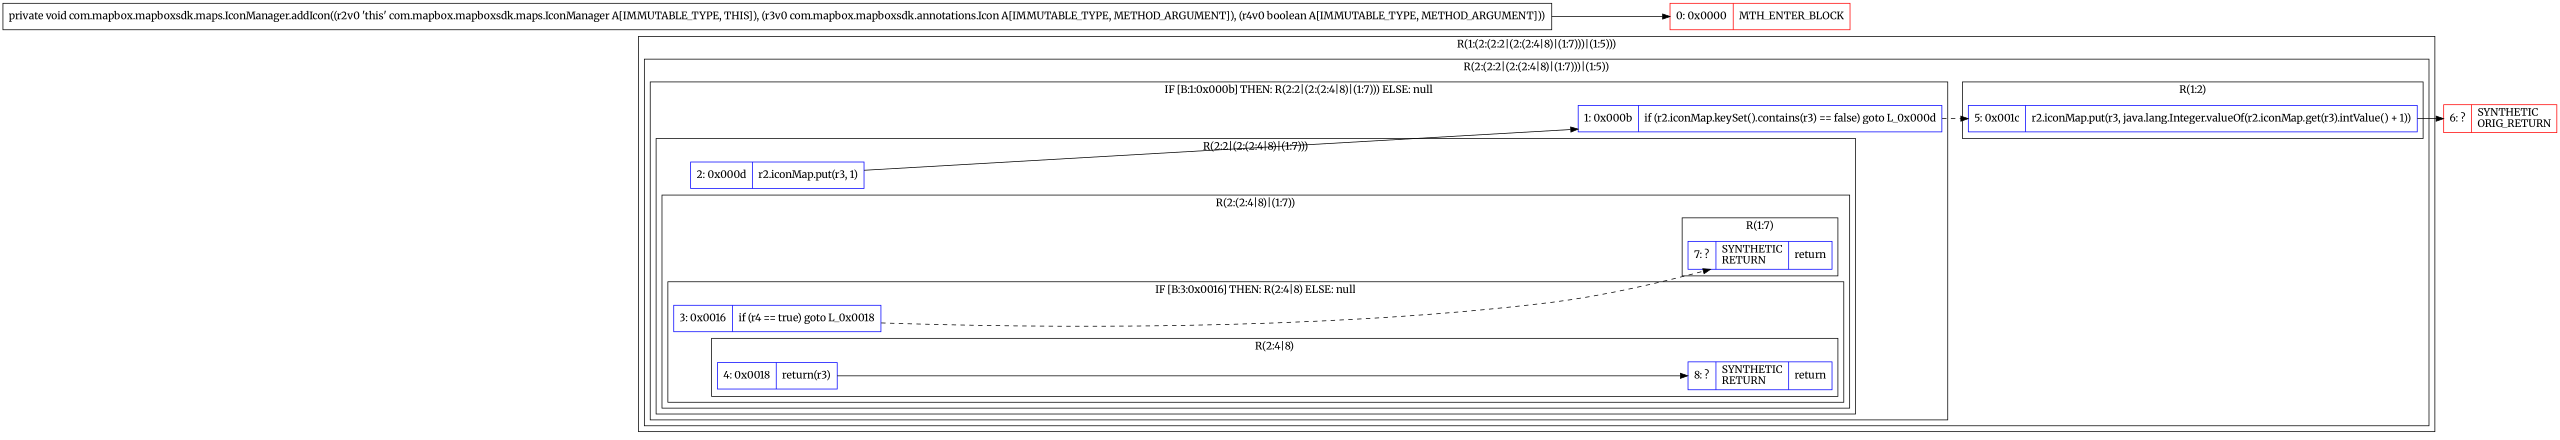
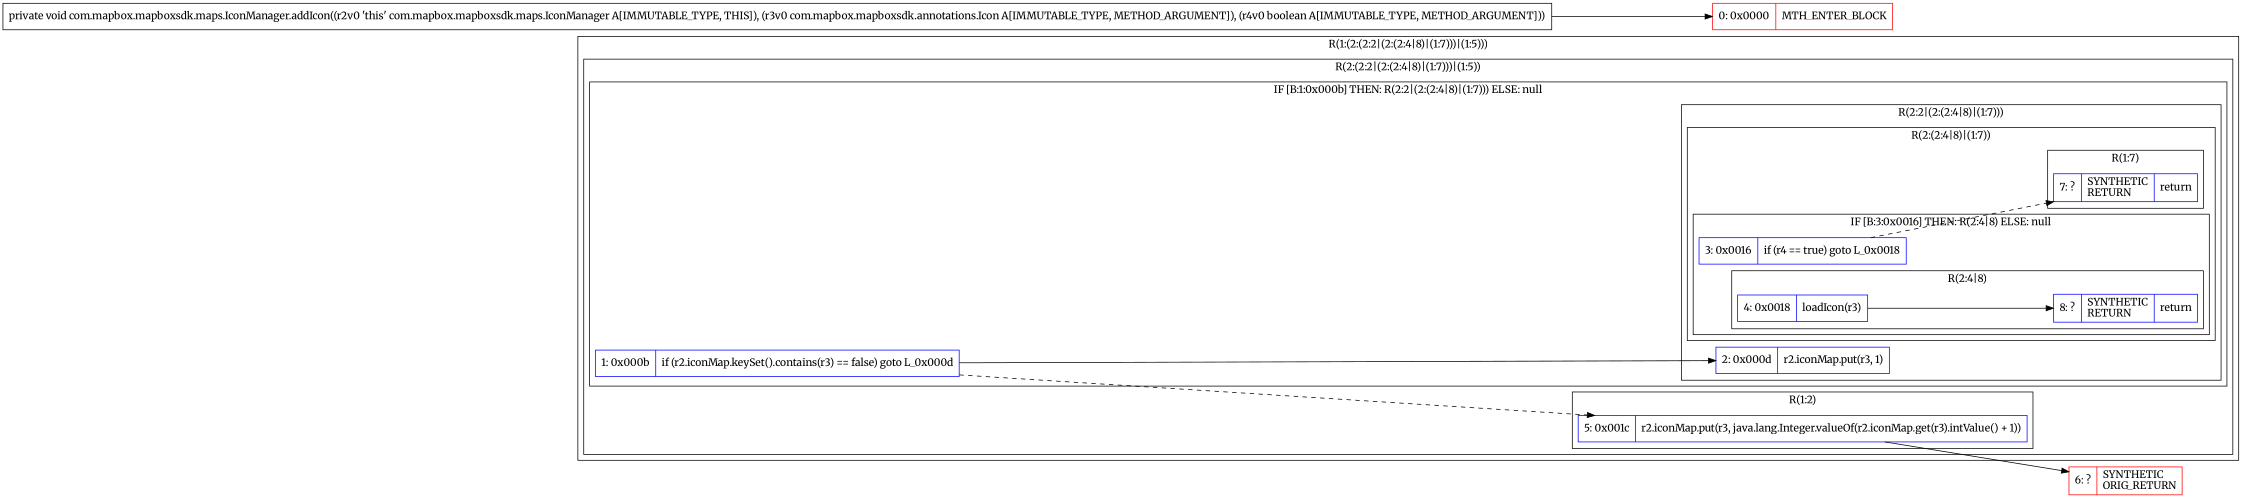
(1217, 150) -> (1334, 362)
(807, 375) -> (1832, 308)
